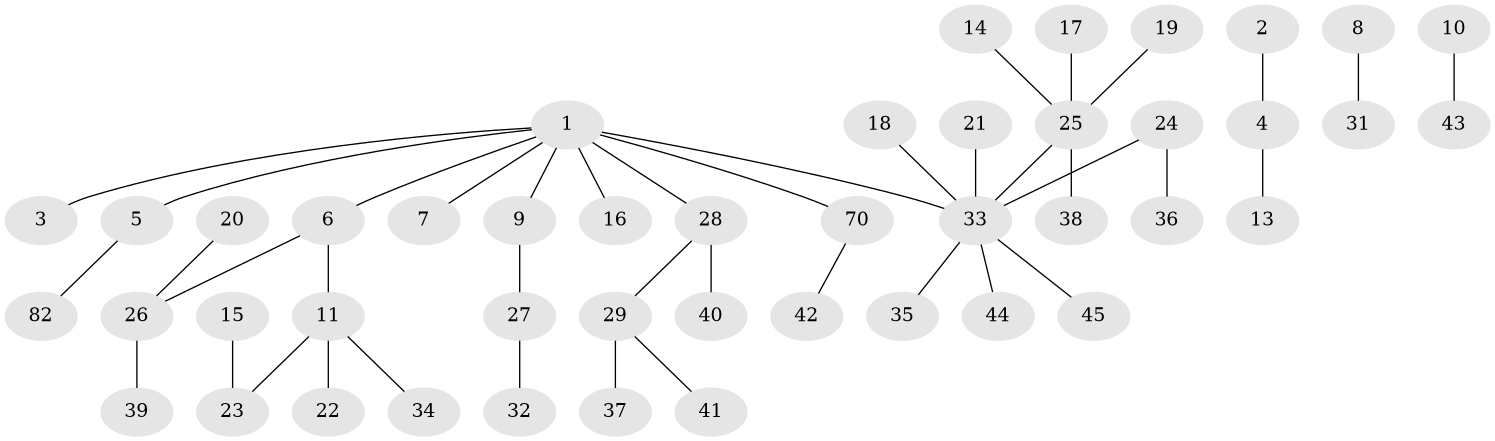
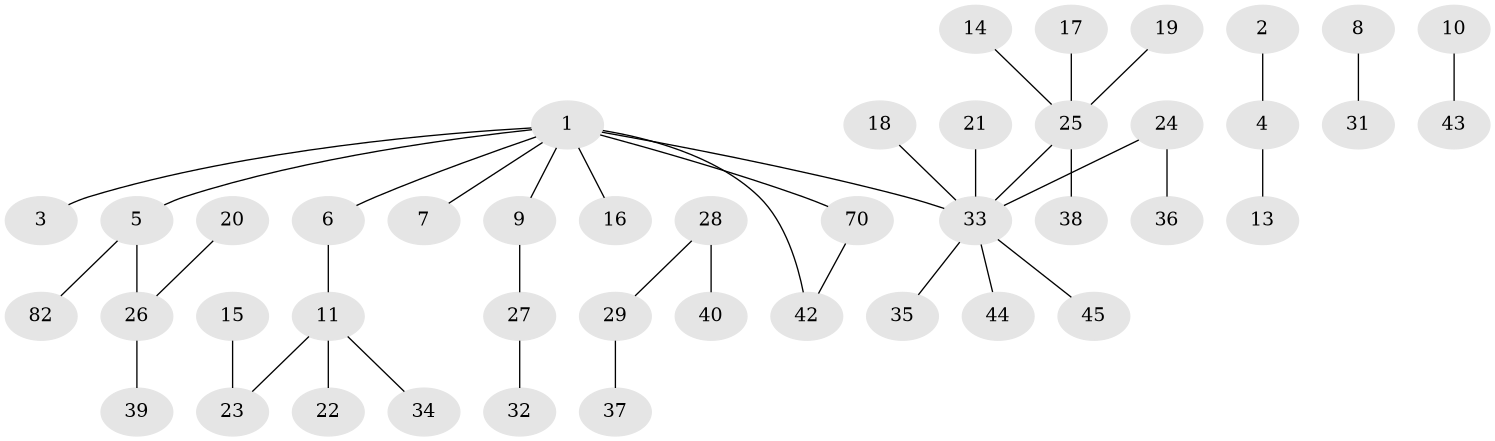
(639, 173) -> (750, 189)
(233, 268) -> (137, 269)
(711, 412) -> none
